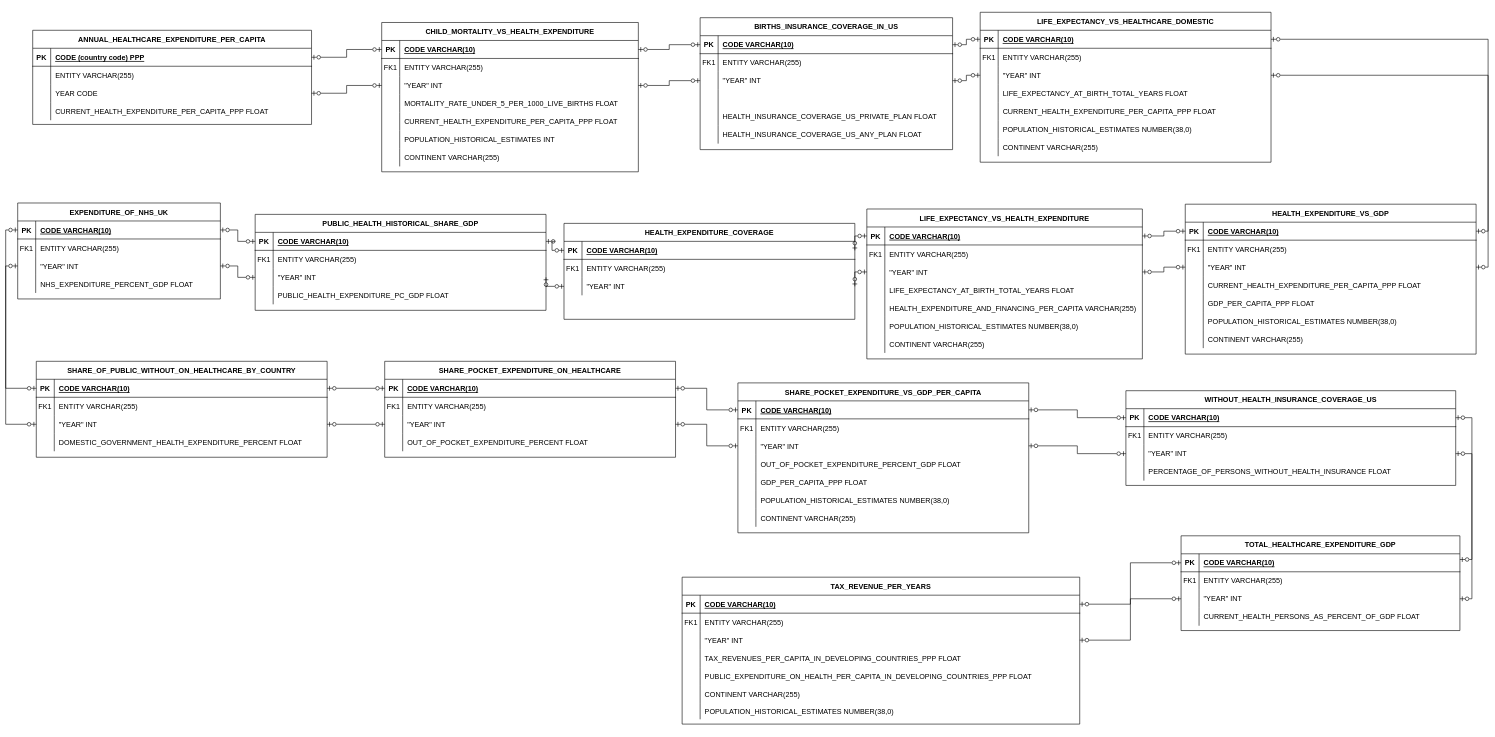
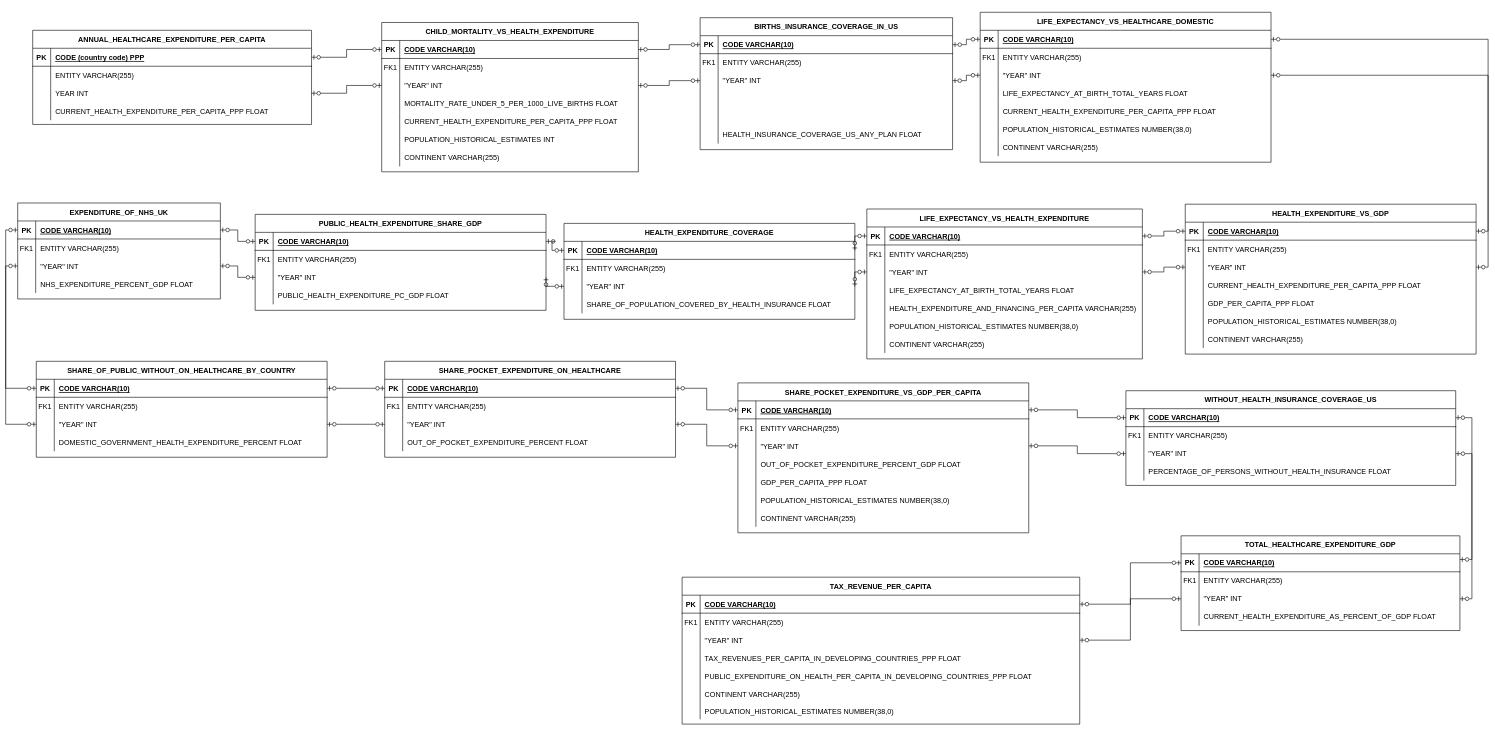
(72, 94) -> (70, 94)
(835, 117) -> none
(400, 224) -> (400, 224)
none -> (718, 305)
(881, 587) -> (881, 587)
(1295, 617) -> (1303, 617)
